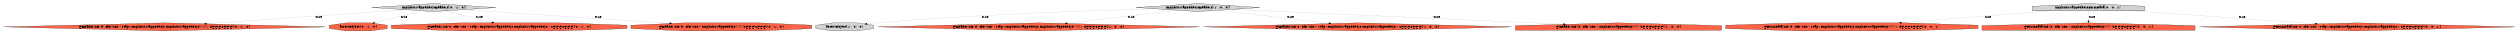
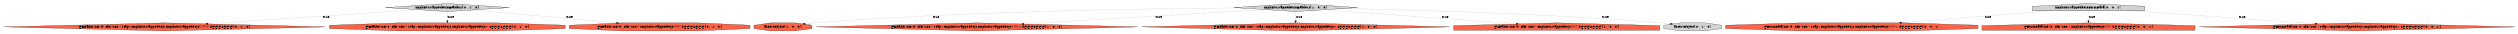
(398, 17) -> (1507, 14)
(358, 27) -> (1693, 27)
(845, 27) -> (783, 27)
